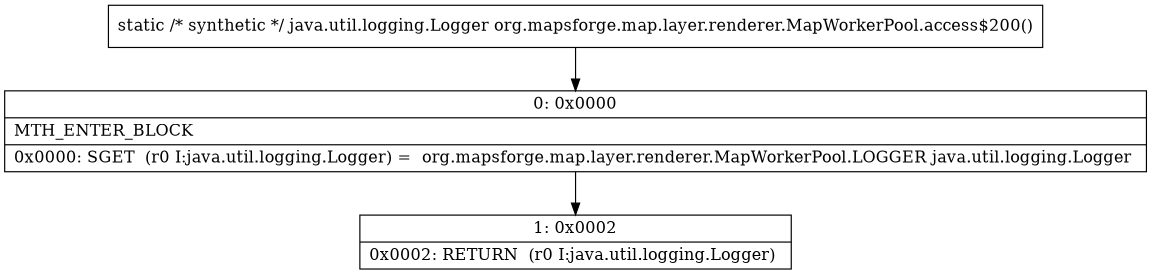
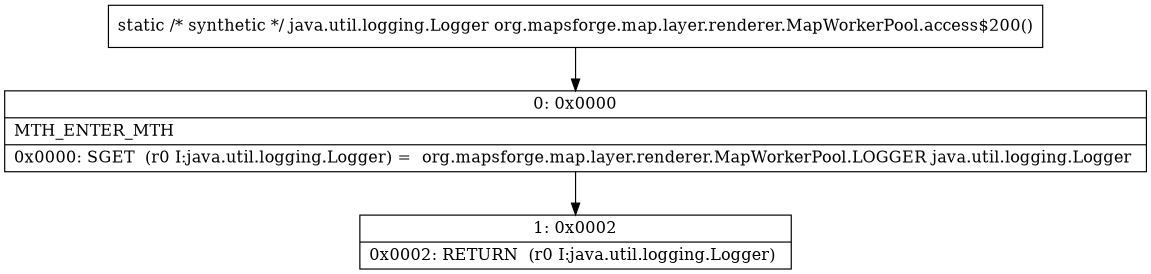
(104, 131) -> (94, 131)
